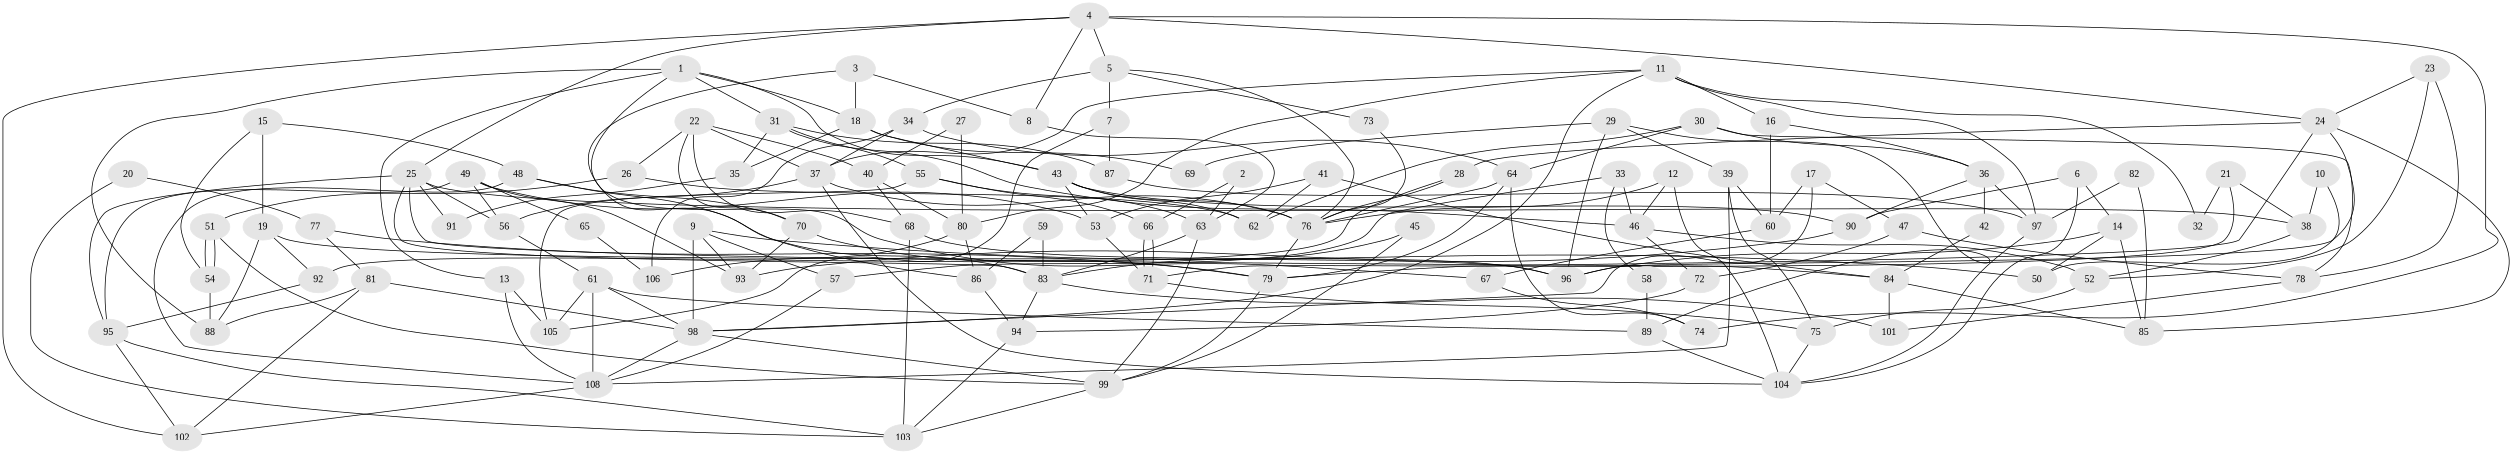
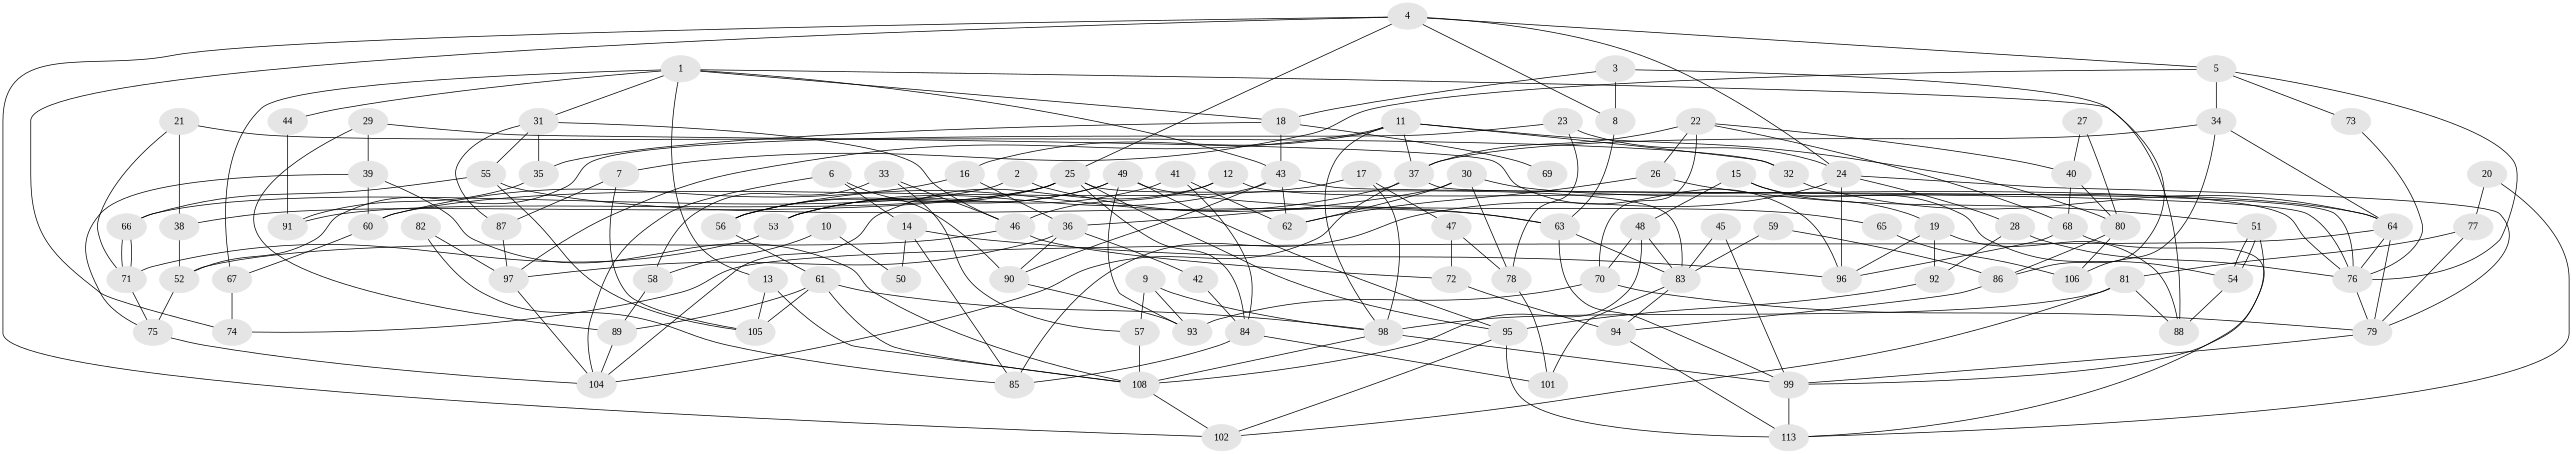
none -> (288, 122)
(1397, 137) -> none
(2313, 201) -> (741, 255)
none -> (2090, 203)
(1463, 256) -> none
(903, 438) -> (1789, 438)
